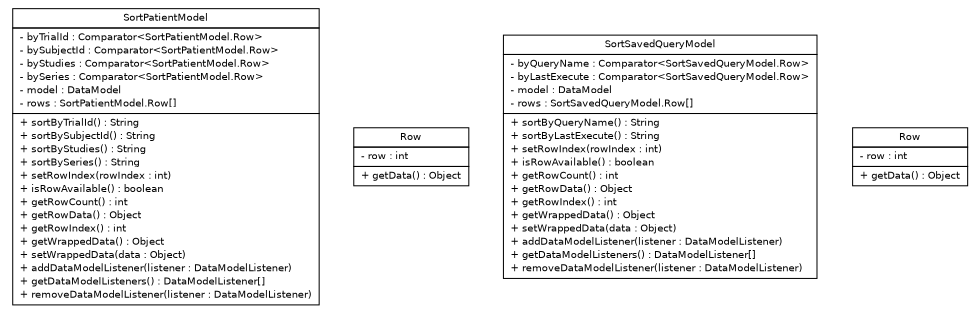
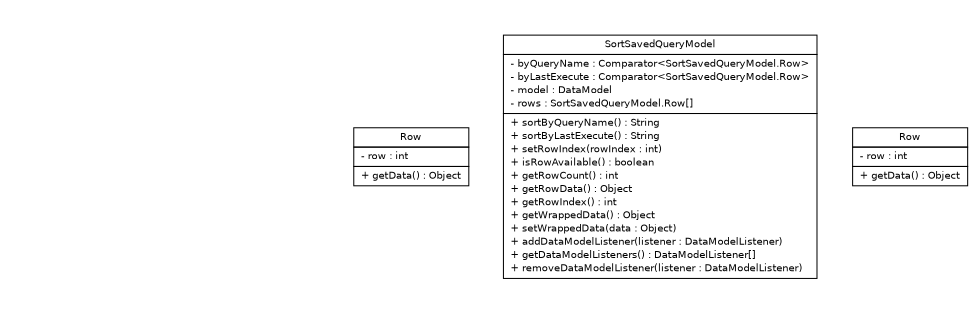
(165, 156) -> none
